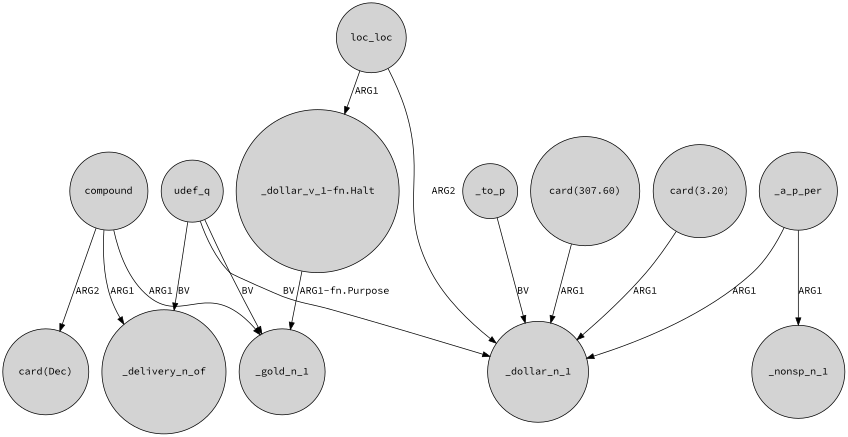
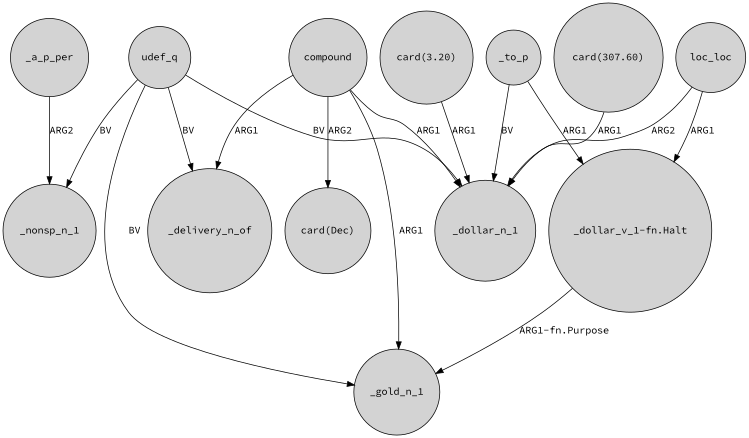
none -> (553, 120)
none -> (99, 127)
(811, 291) -> (62, 131)
(702, 309) -> (408, 128)
